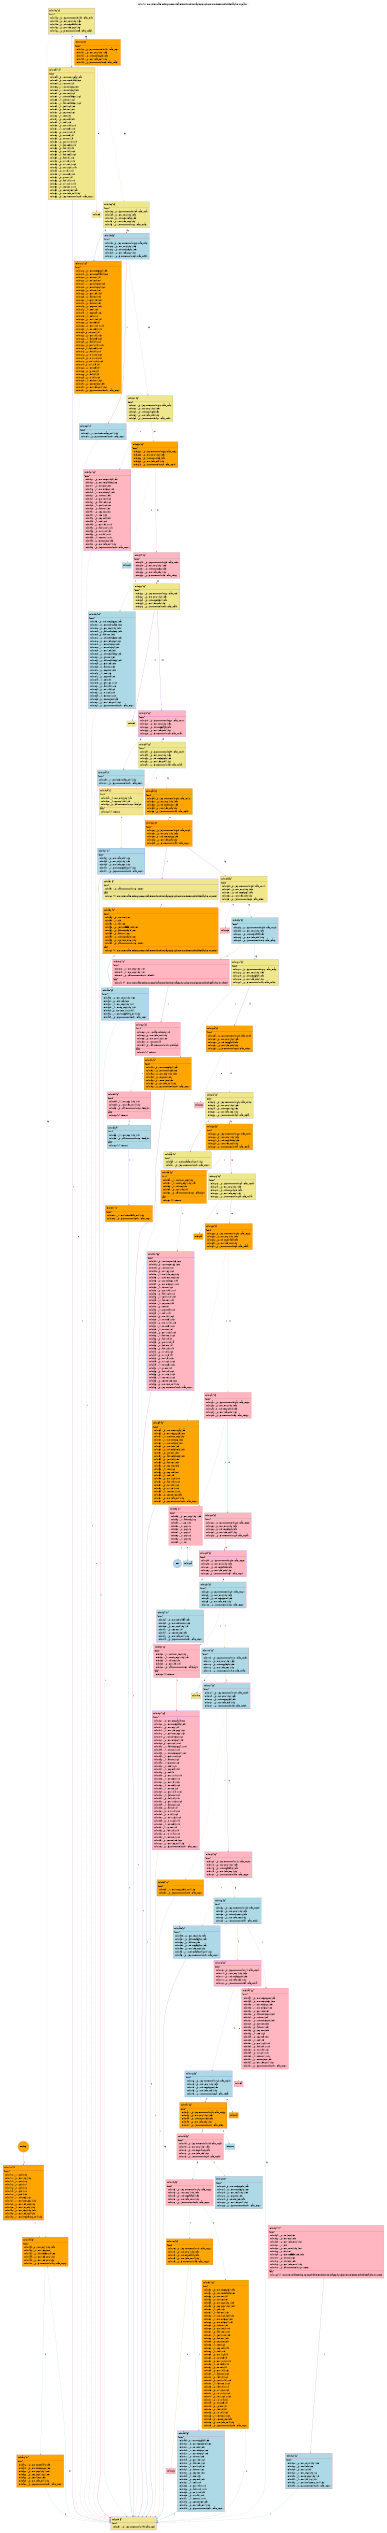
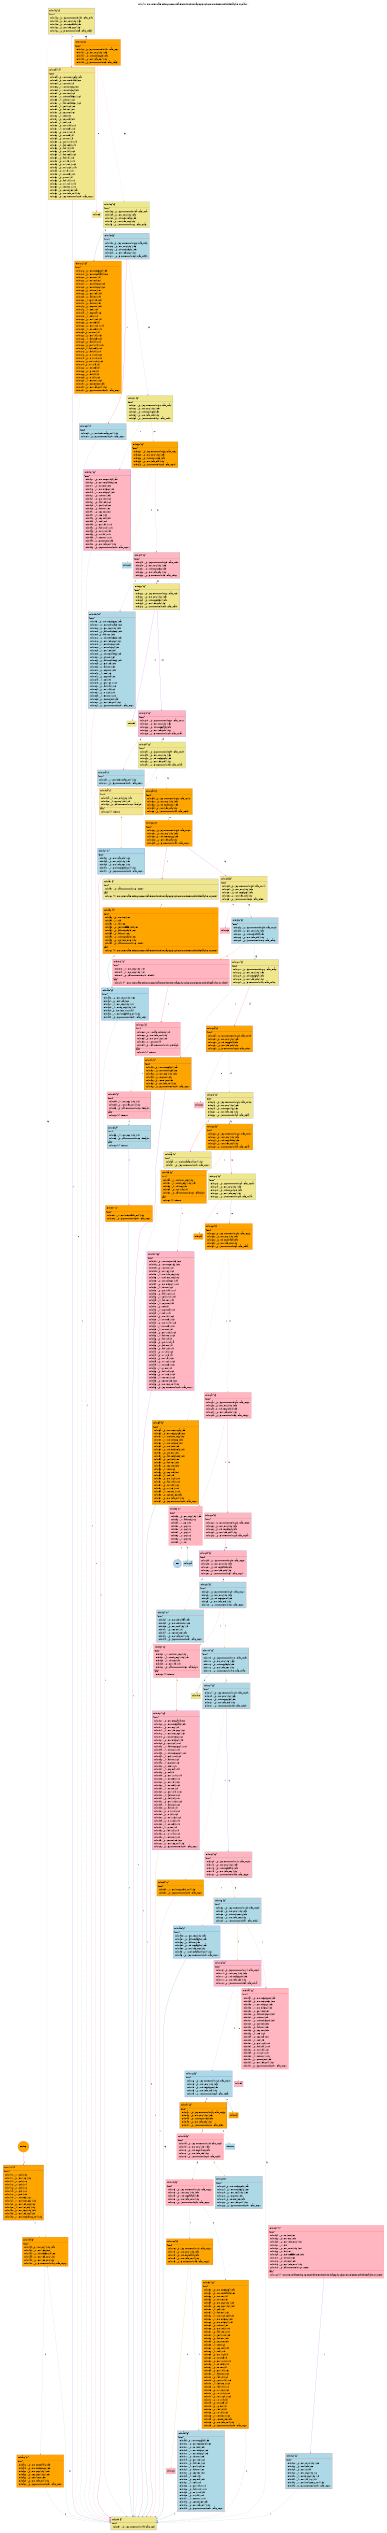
(126, 230) -> none
